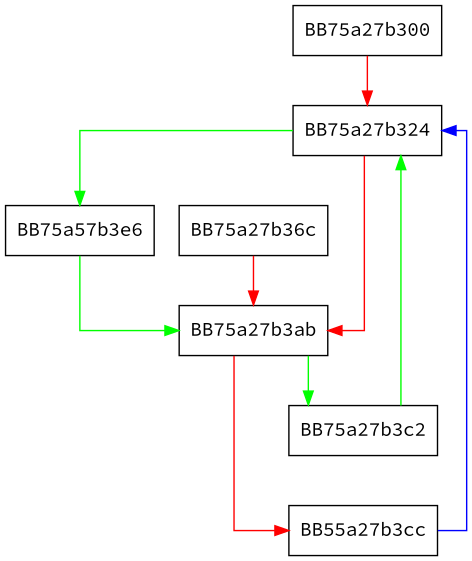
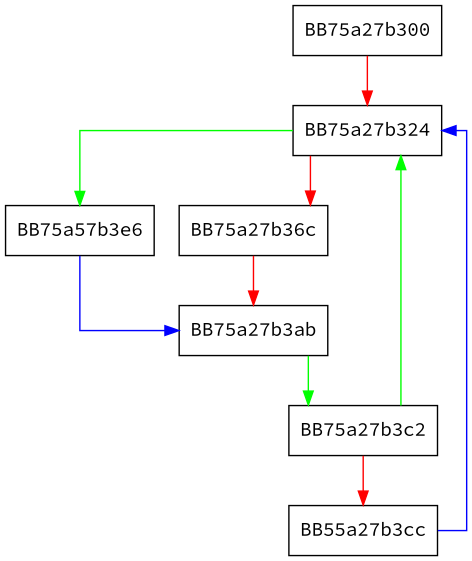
(364, 254) -> (310, 173)
(85, 331) -> (85, 331)
(234, 464) -> (363, 473)
